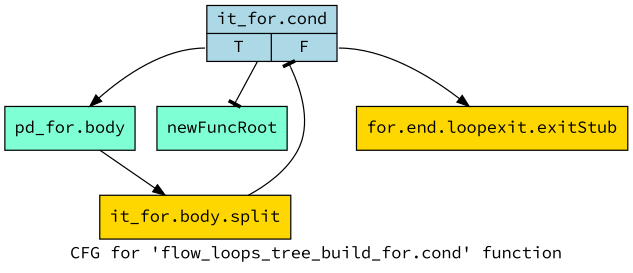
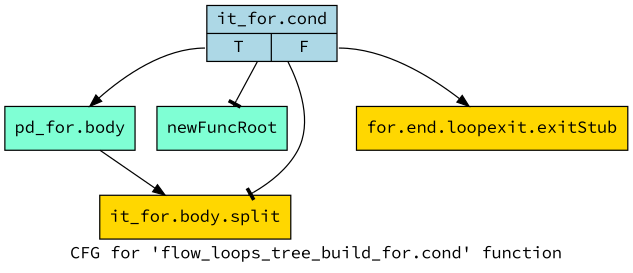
(301, 142) -> (303, 136)
